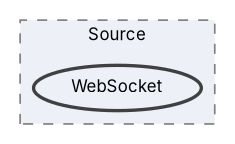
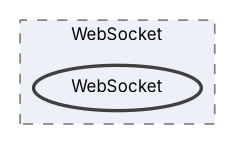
(117, 36) -> (117, 36)
